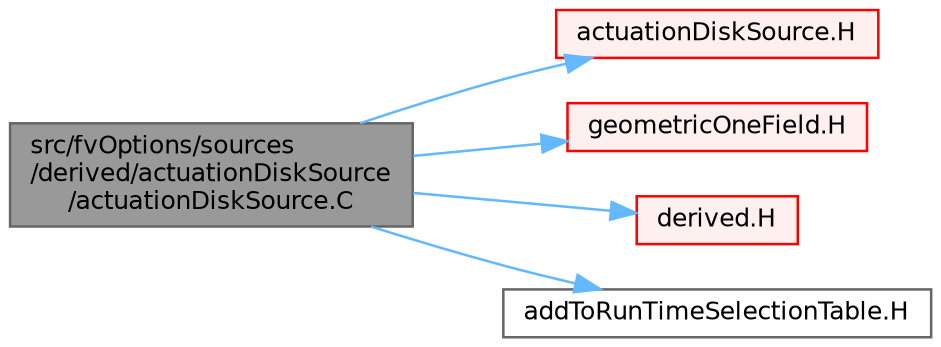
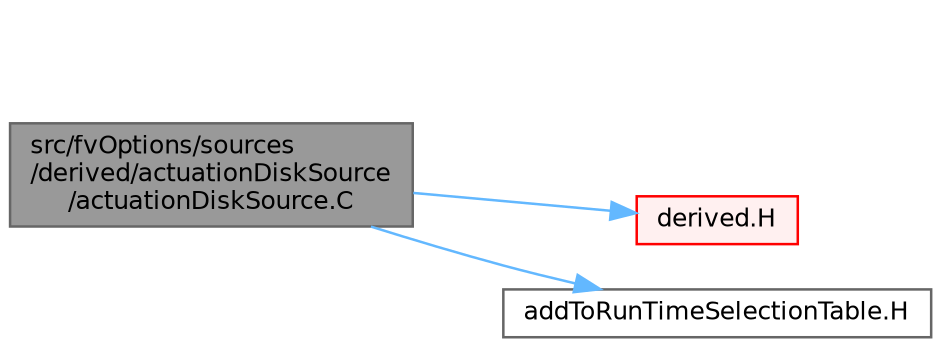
(717, 34) -> none
(717, 127) -> none
